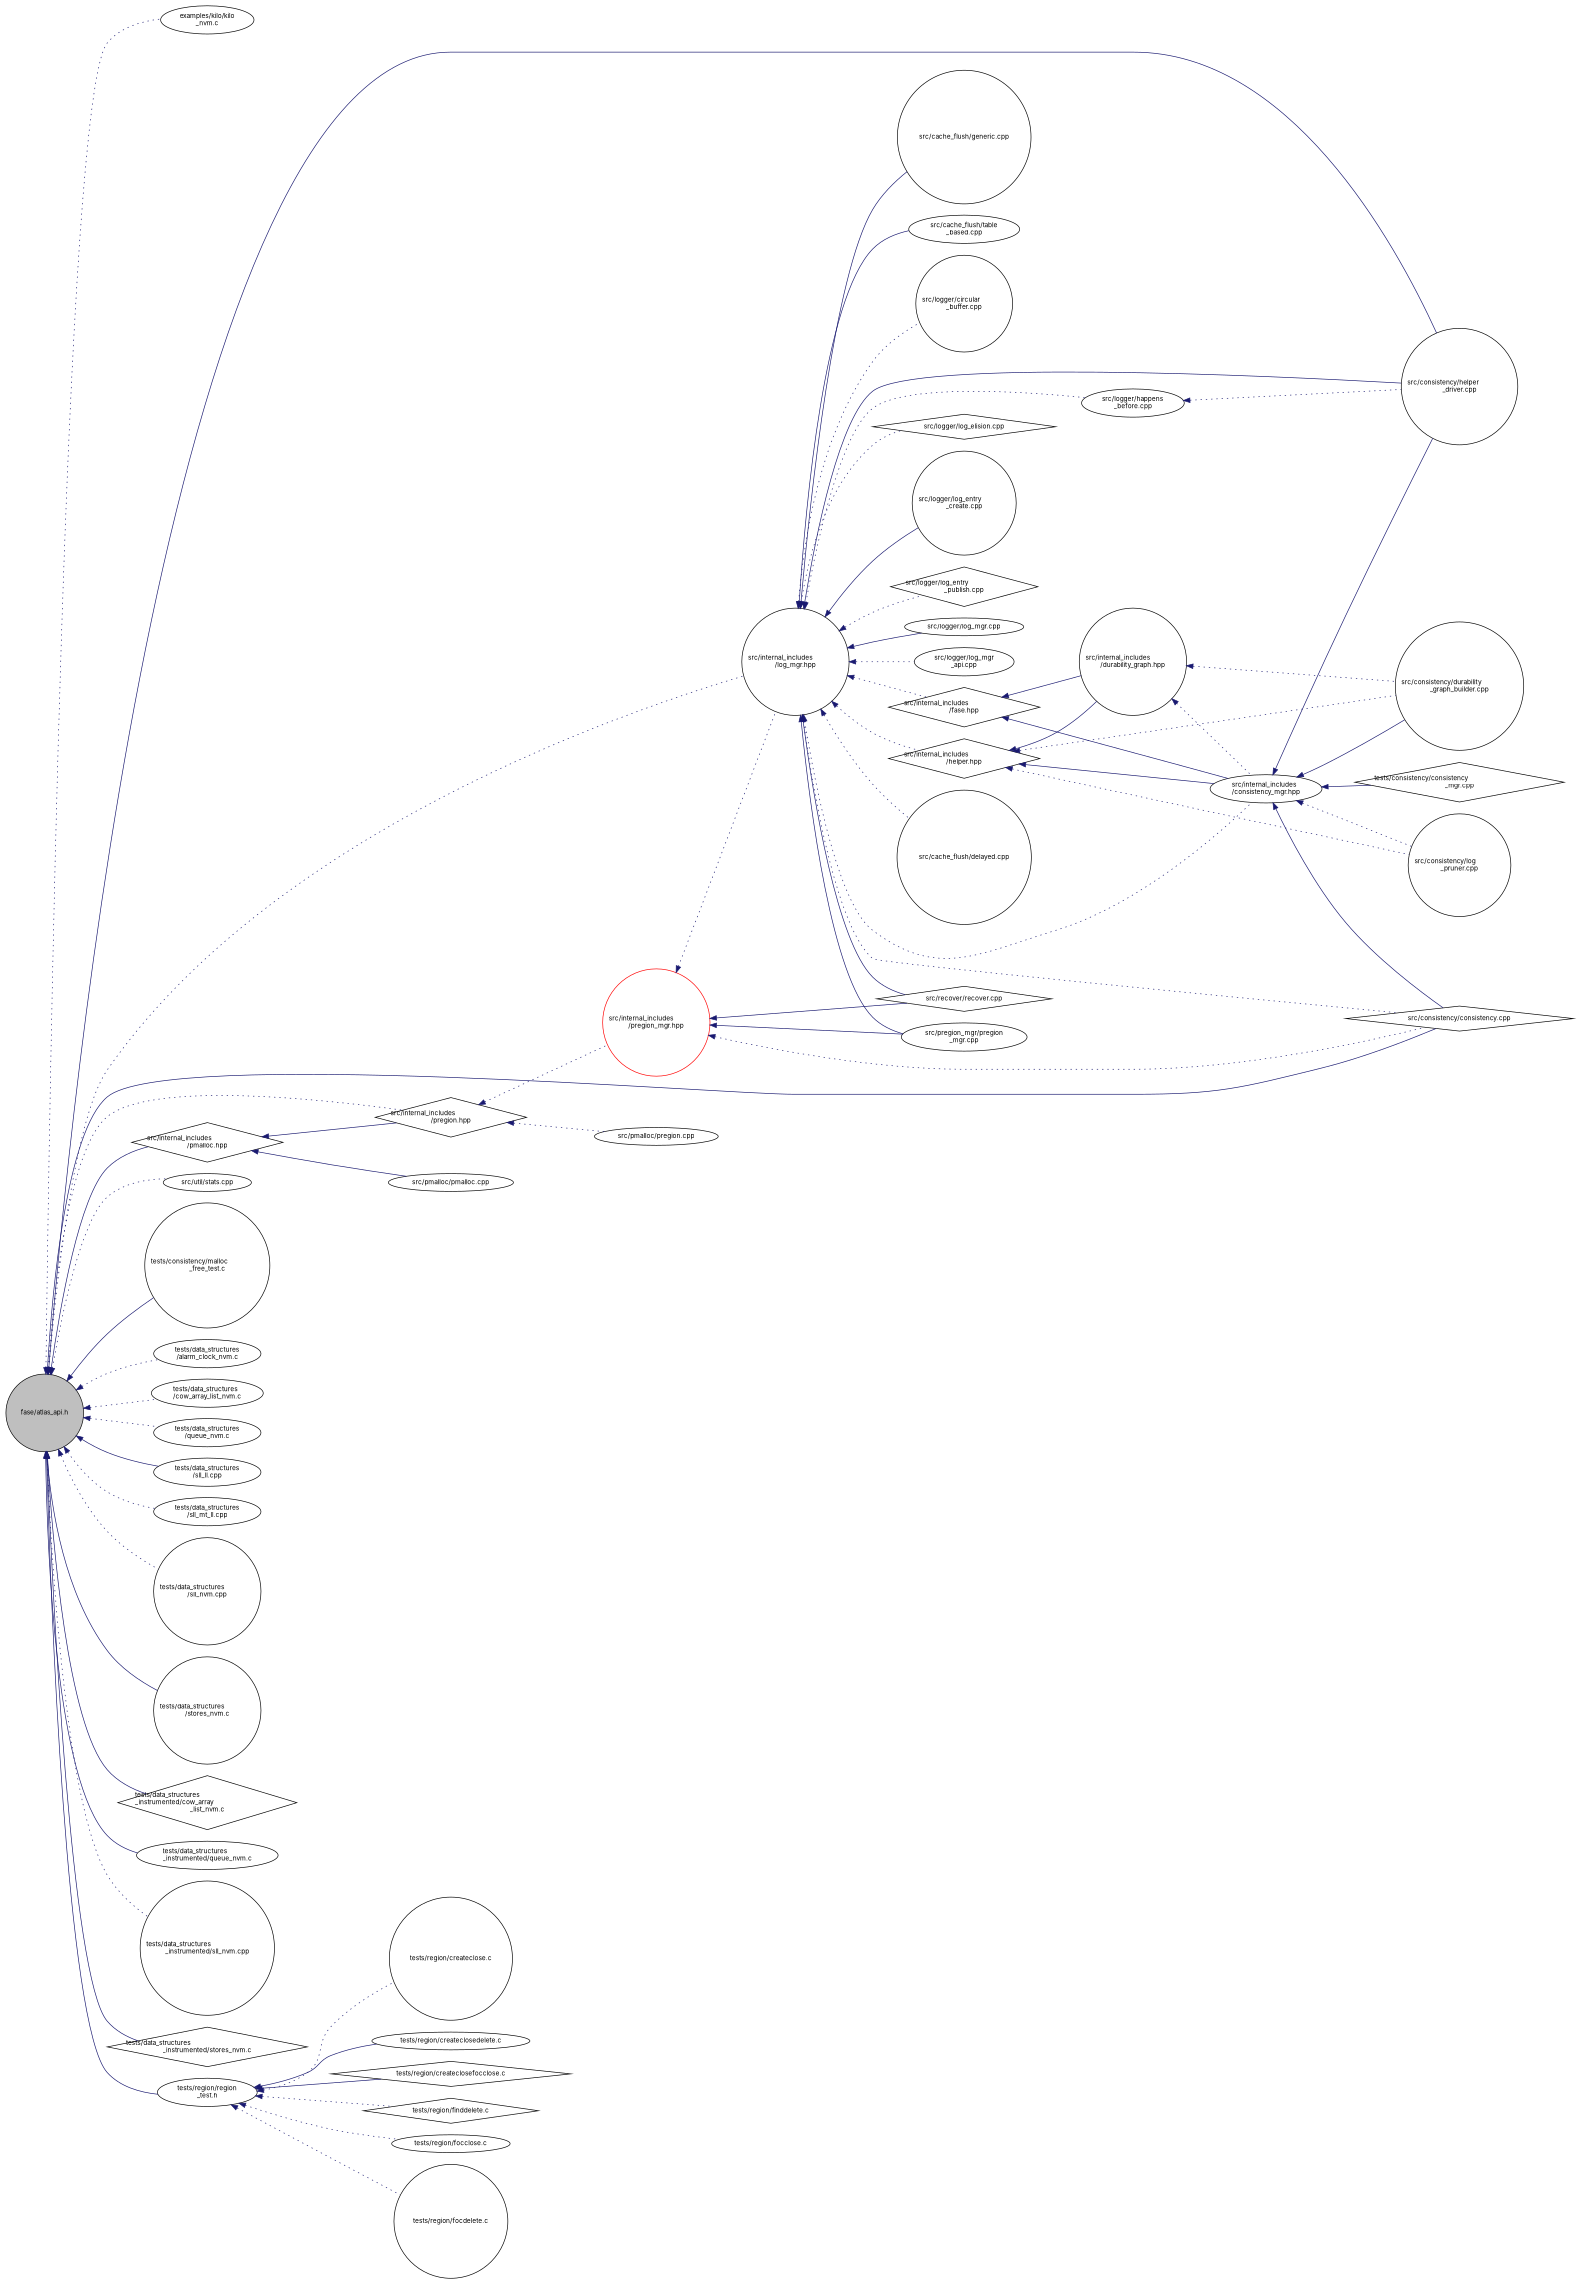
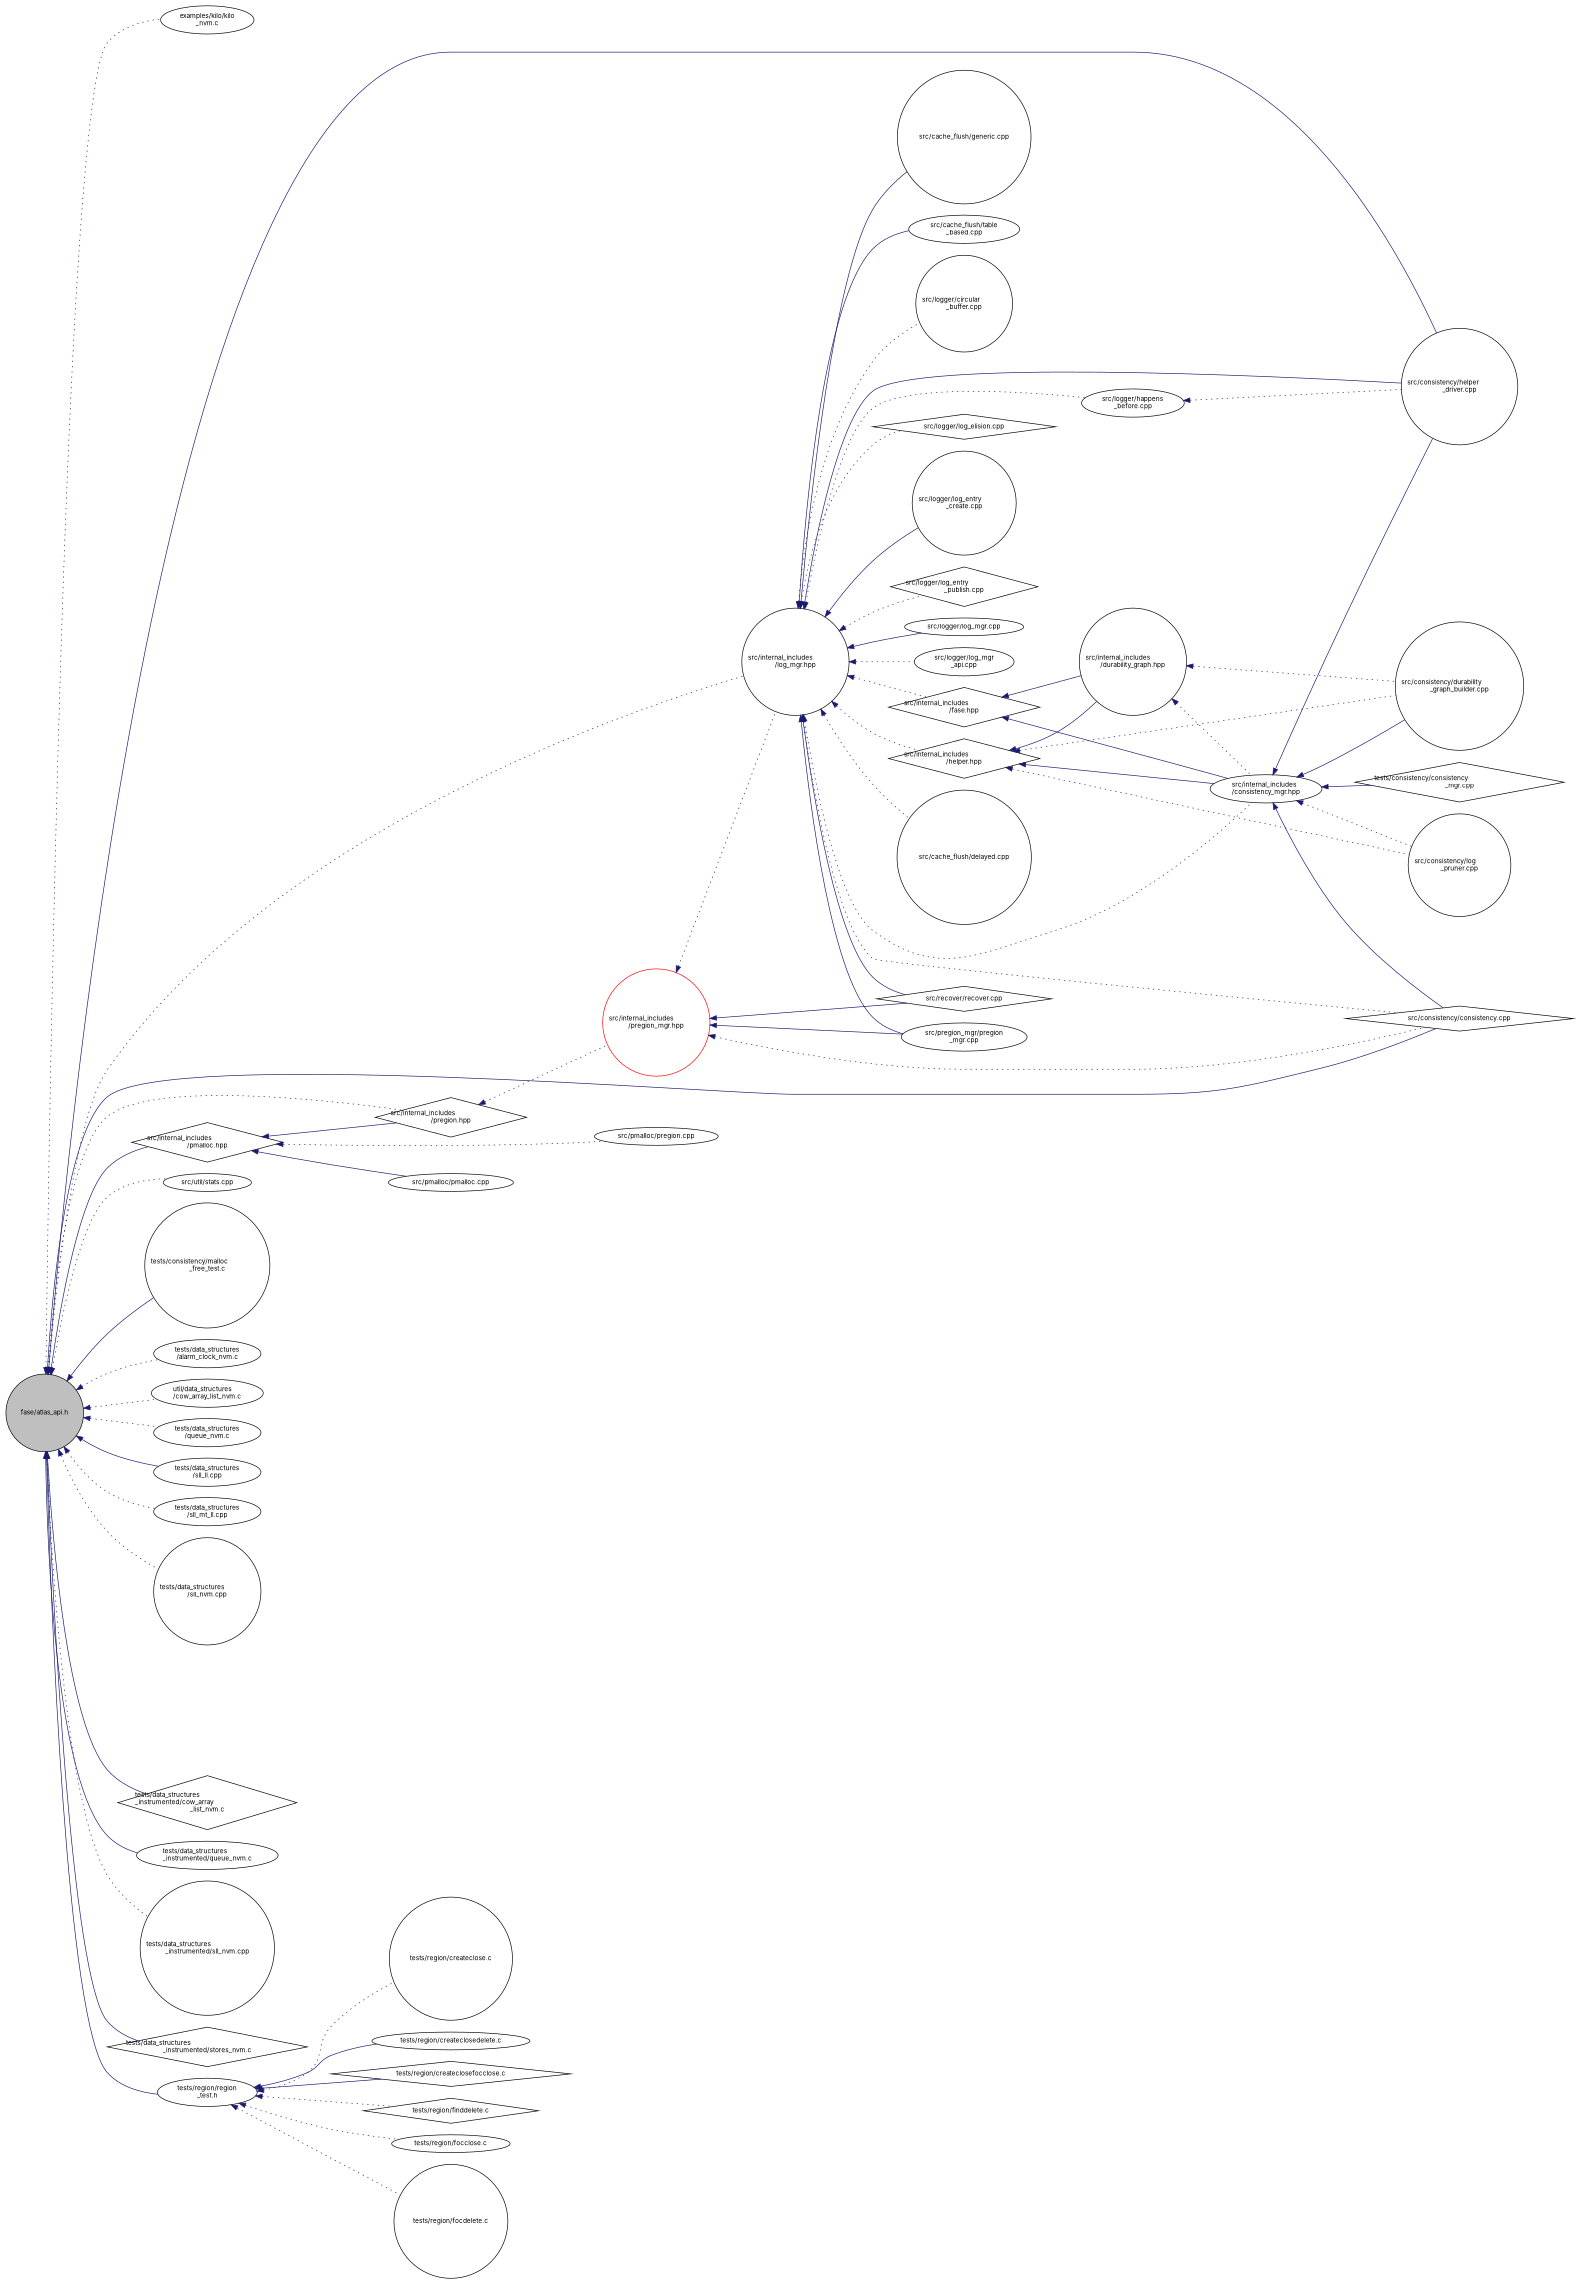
(559, 1127) -> (443, 1145)
(207, 1393) -> (207, 1393)
(207, 1710) -> none
